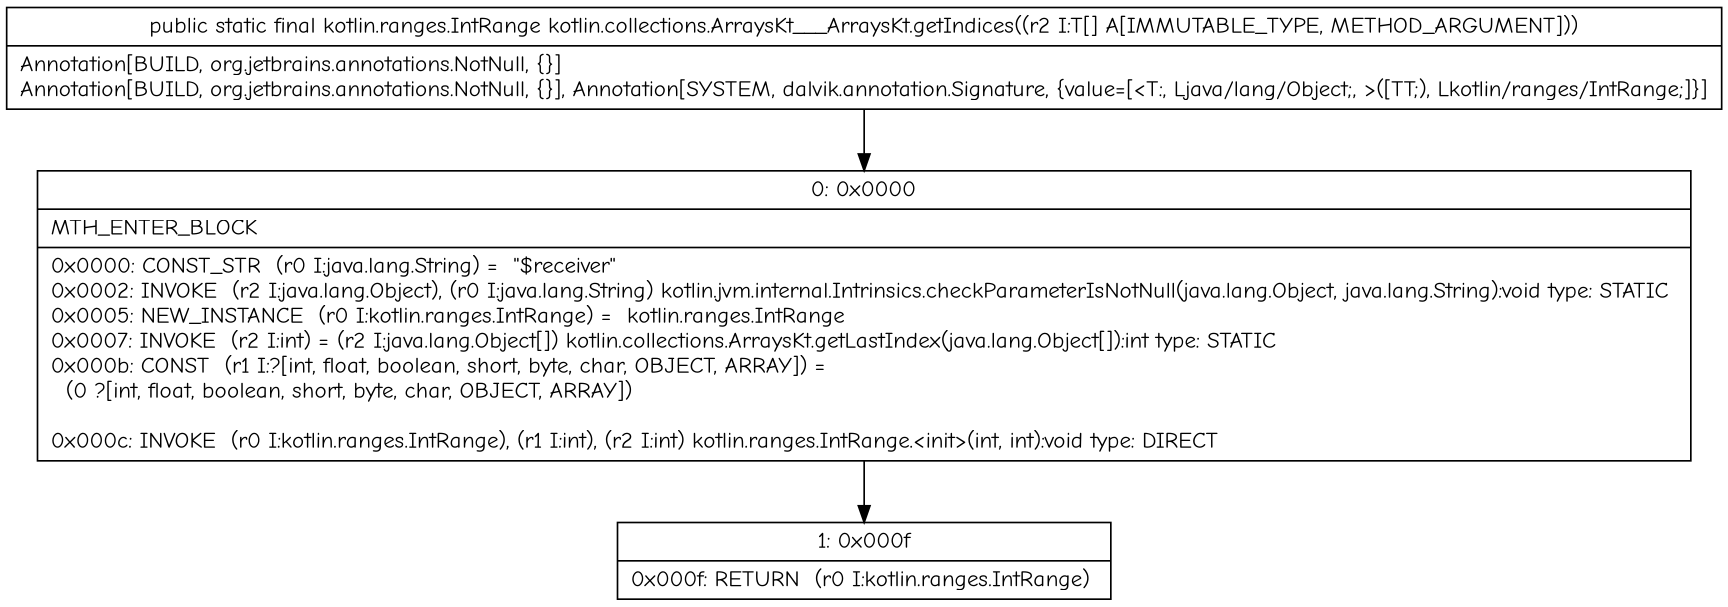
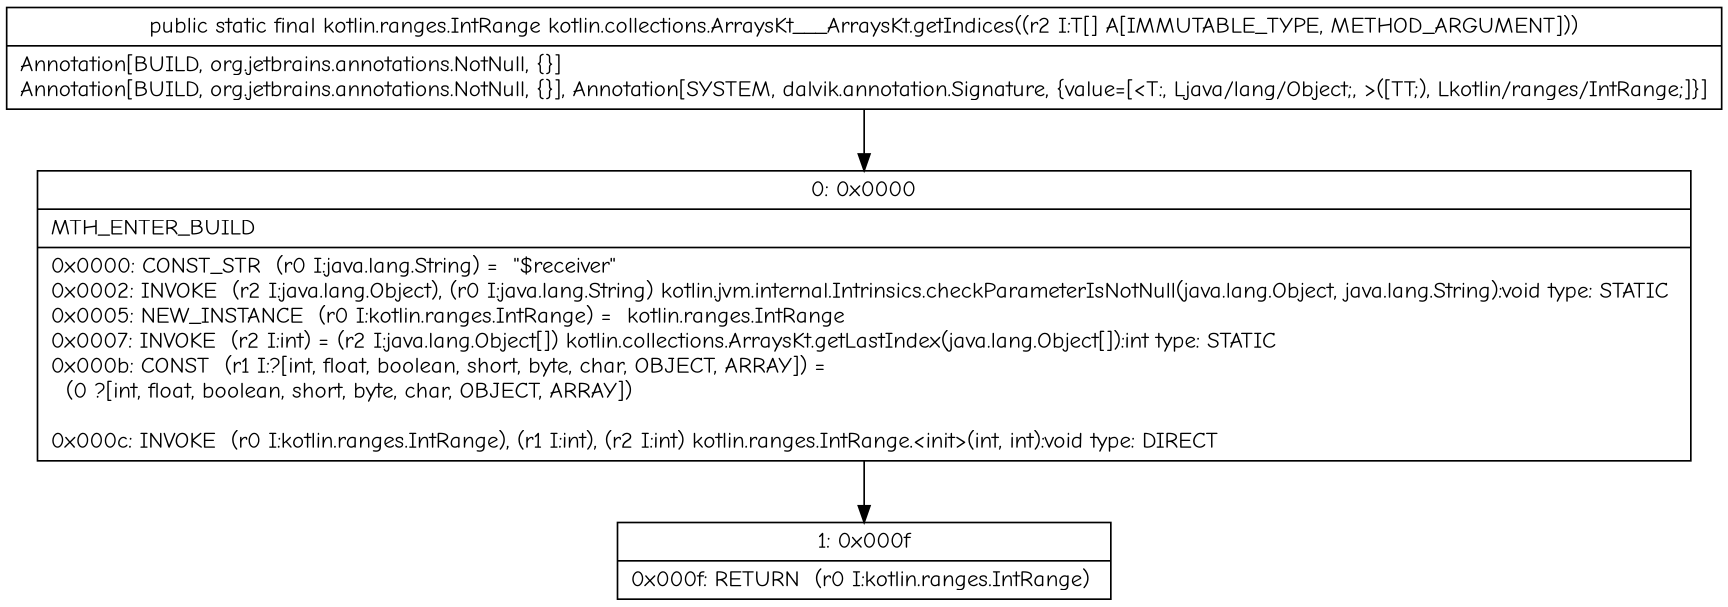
(154, 228) -> (154, 228)
